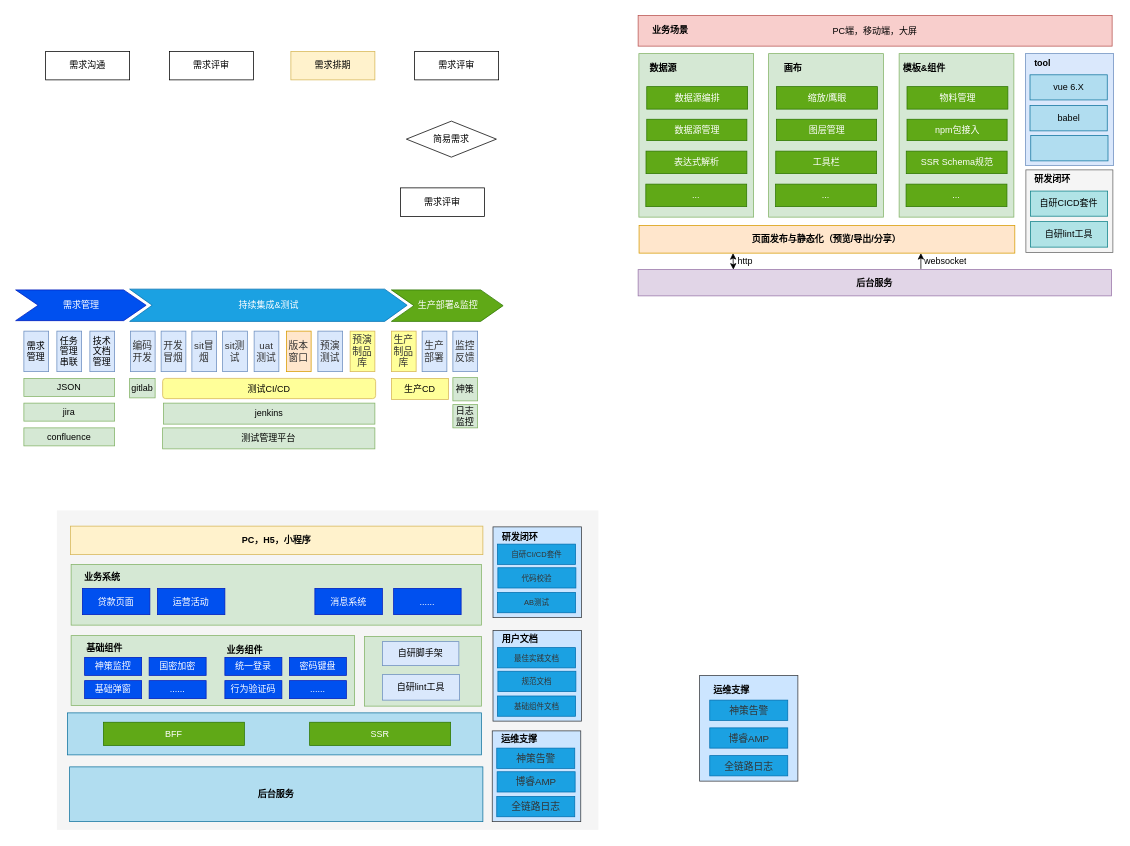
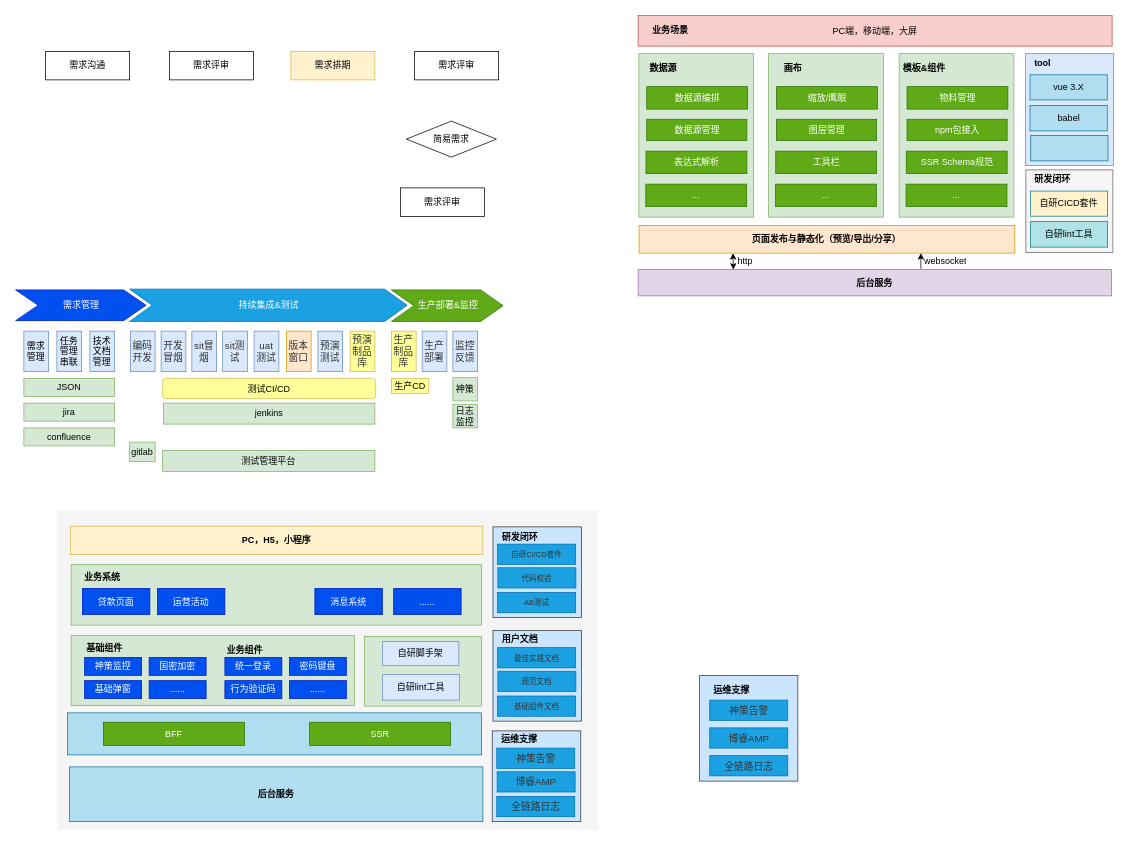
(1069, 87) -> (1069, 87)
(1069, 204) -> (1069, 204)
(142, 388) -> (142, 452)
(420, 389) -> (410, 386)
(269, 438) -> (269, 461)
